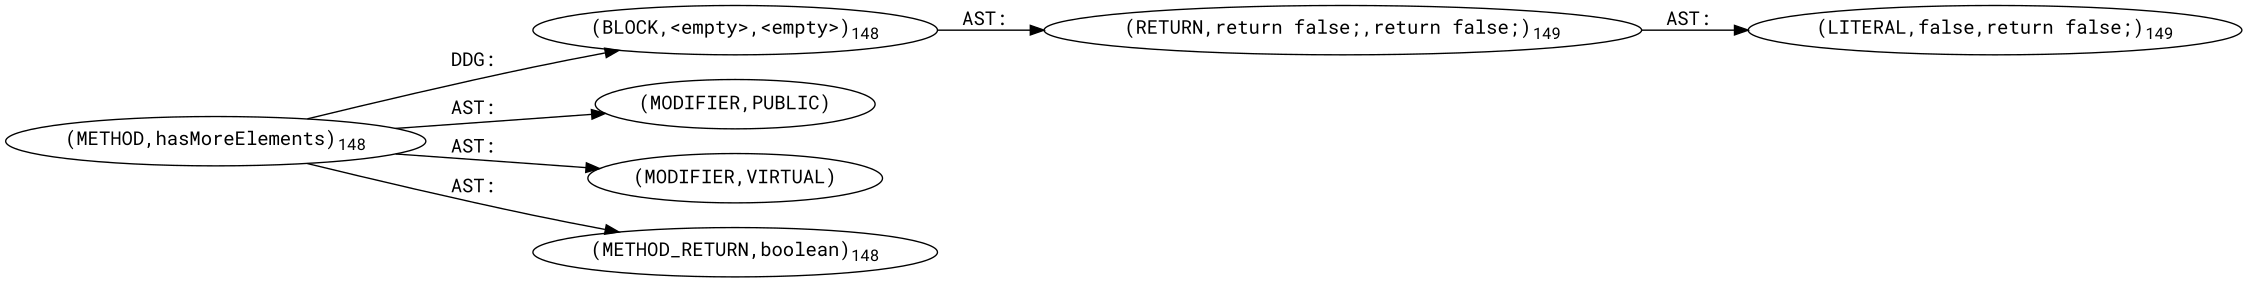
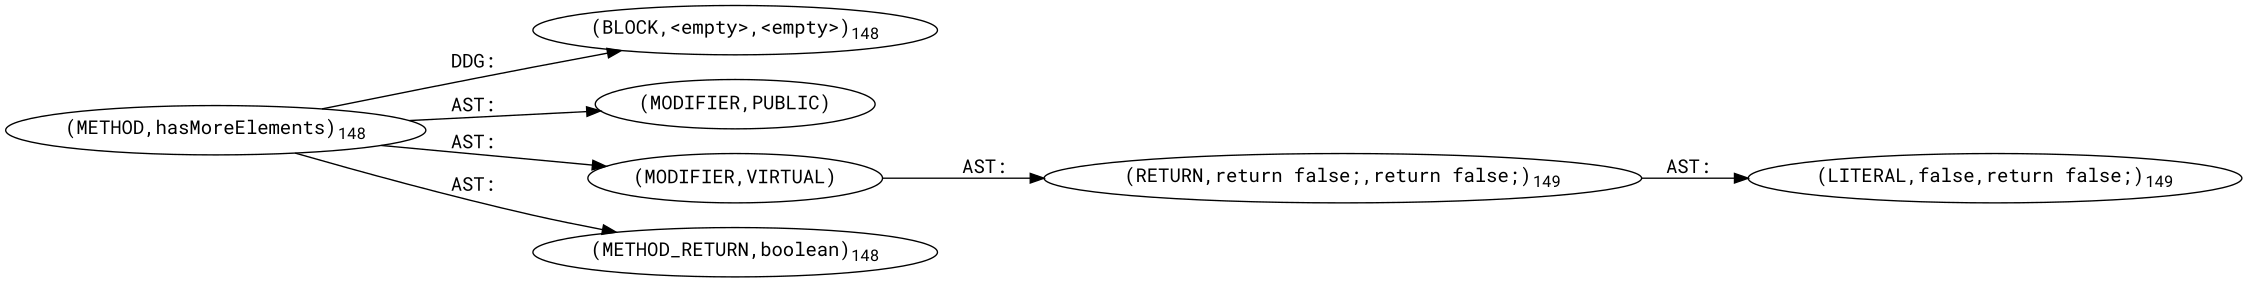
(984, 30) -> (956, 178)
